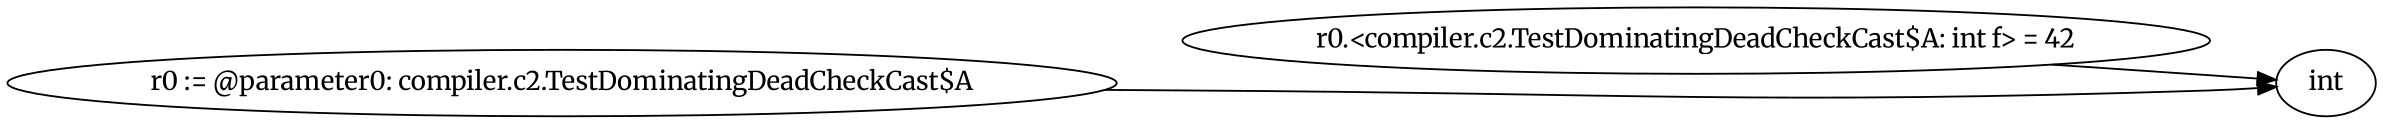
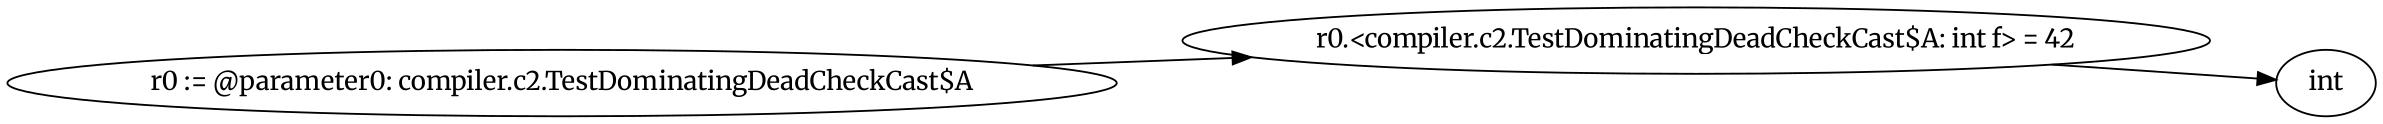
(1681, 97) -> (1133, 62)
